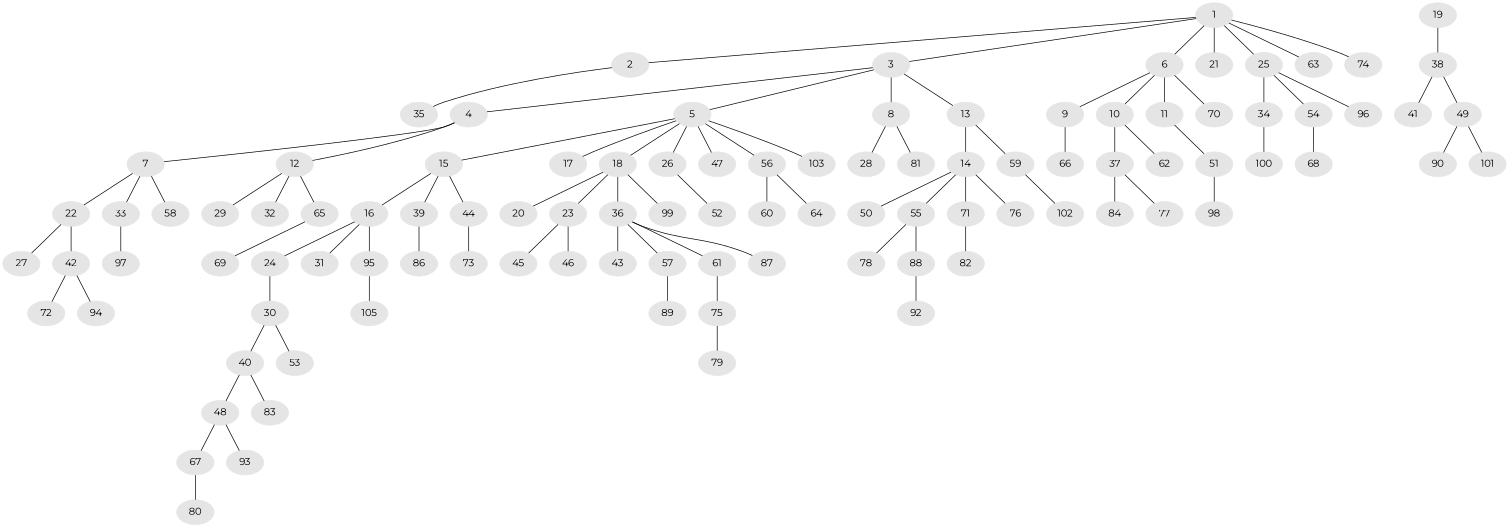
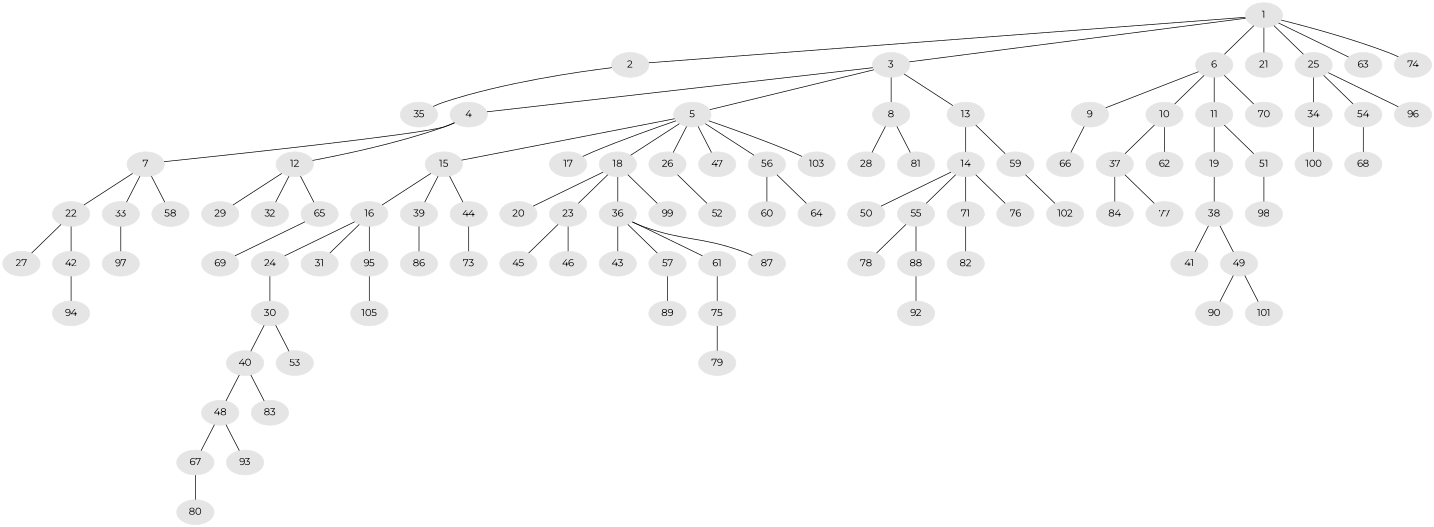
none -> (1214, 140)
(46, 313) -> none
